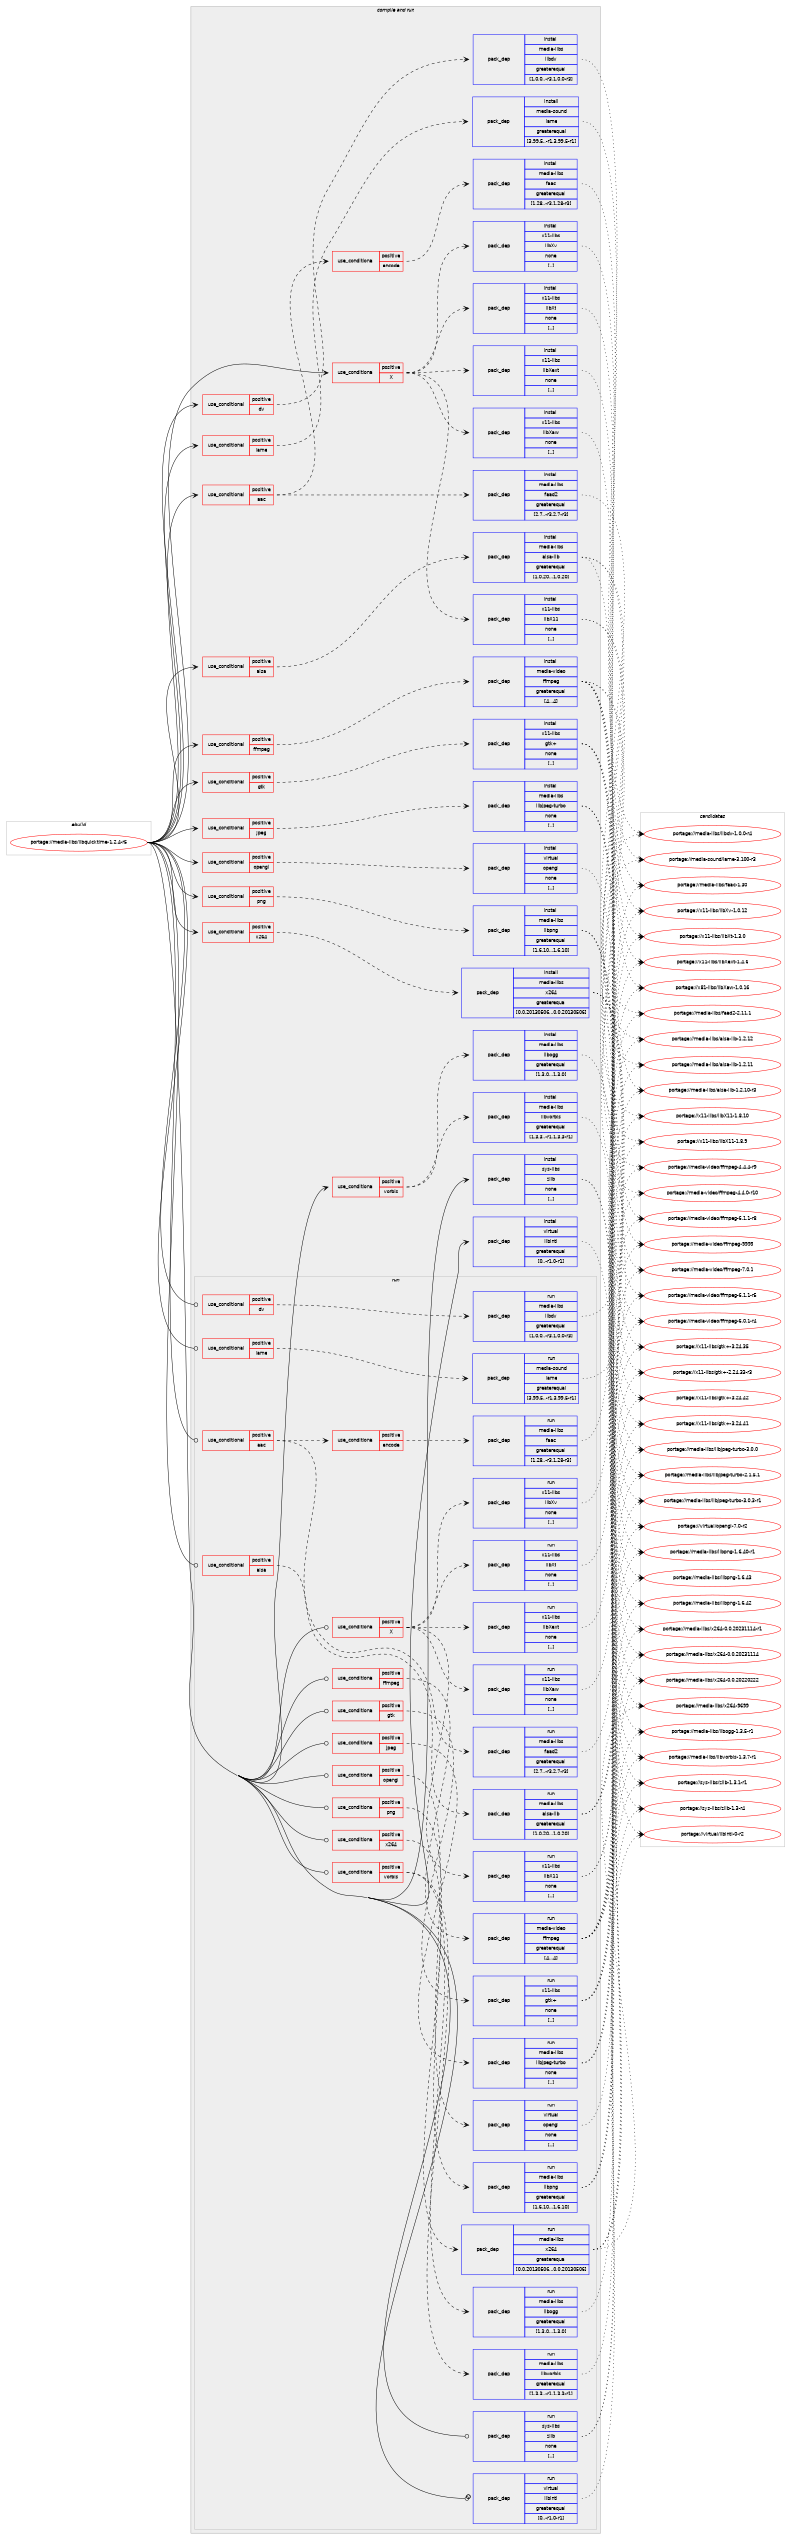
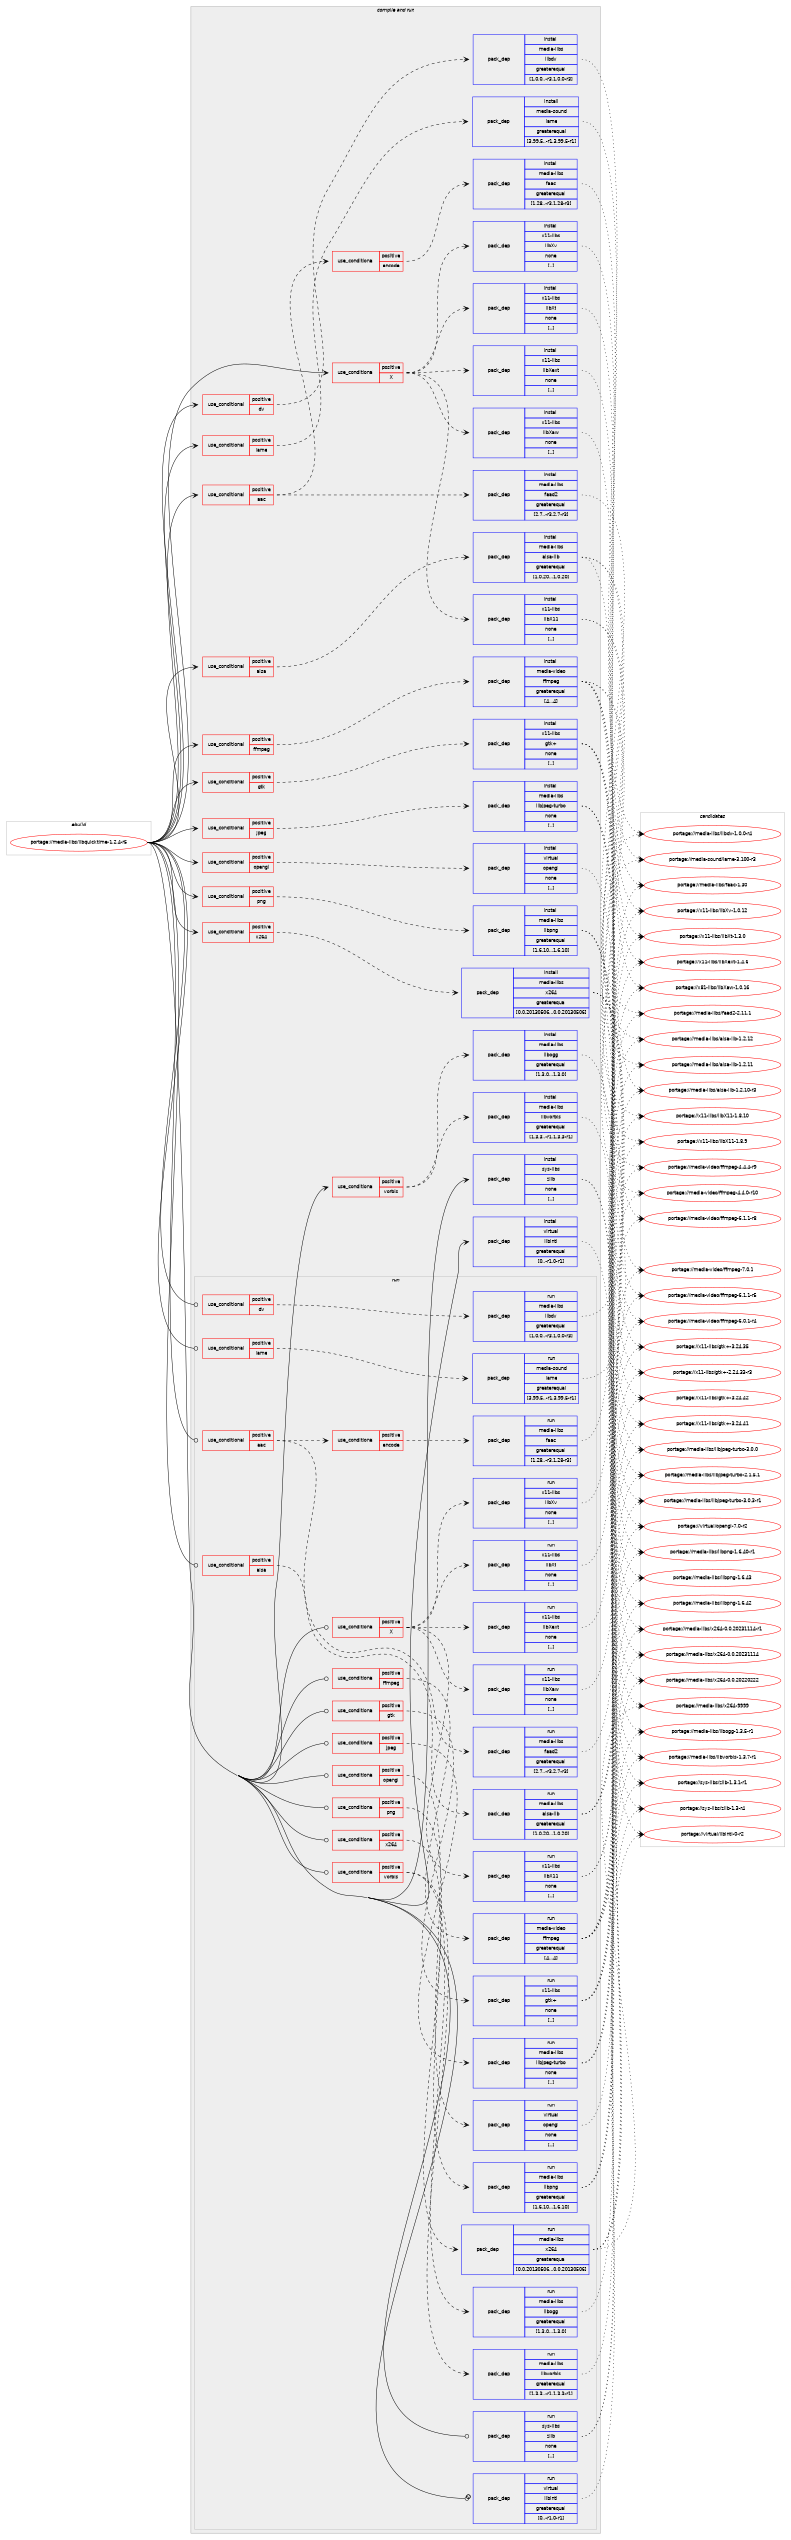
(712, 1244) -> none
(712, 1706) -> (712, 1706)
